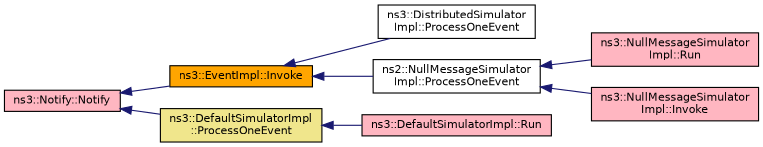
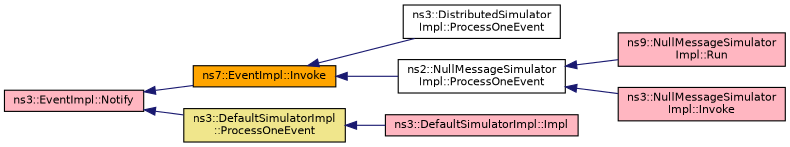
(675, 50) -> (702, 50)
(241, 76) -> (265, 76)
(62, 101) -> (74, 101)
(457, 125) -> (482, 125)
